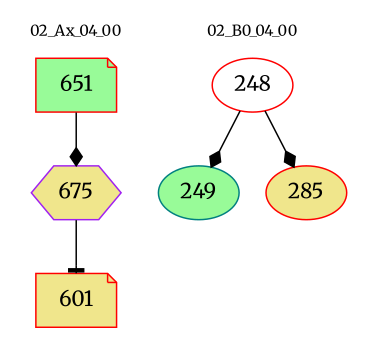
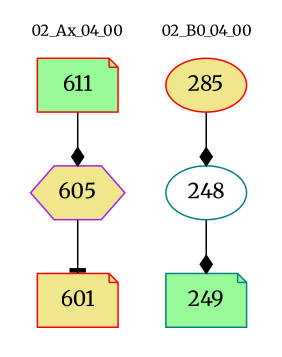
(76, 85) -> (78, 85)
(253, 85) -> (206, 193)
(275, 131) -> (206, 130)
(76, 193) -> (78, 193)
(199, 193) -> (206, 300)
